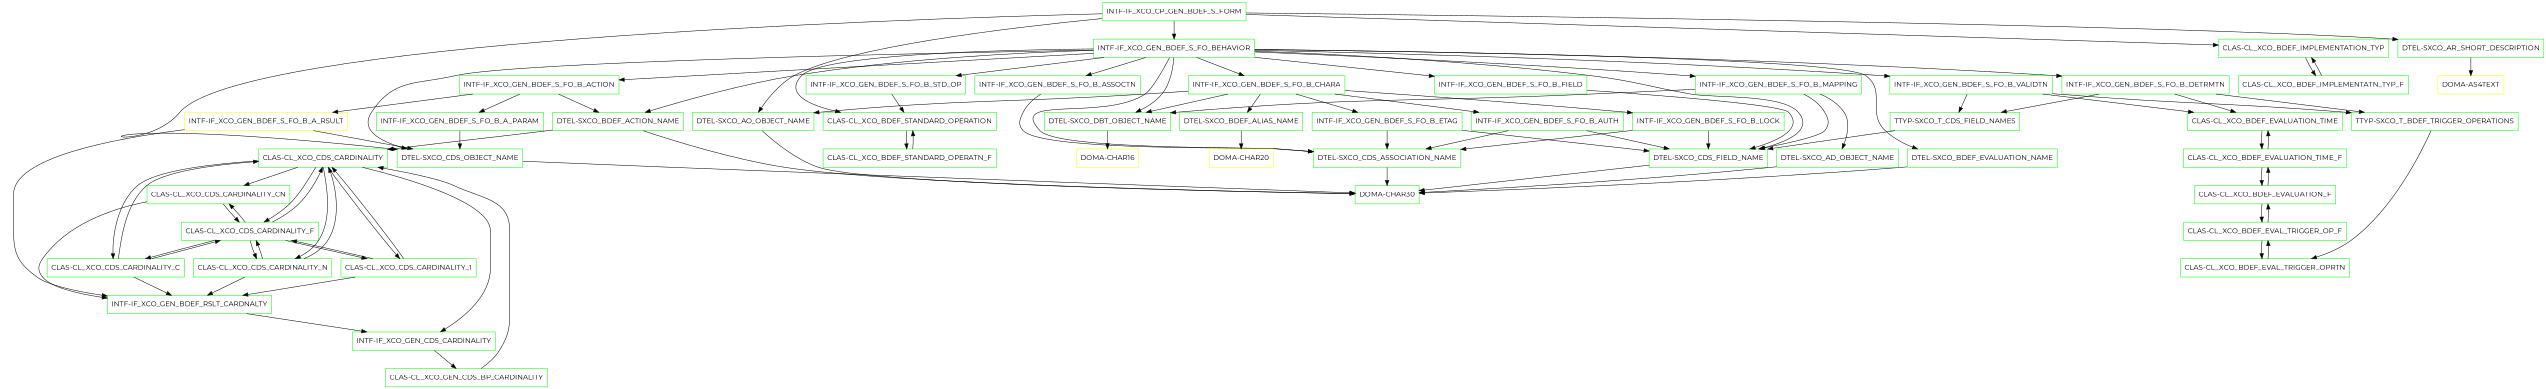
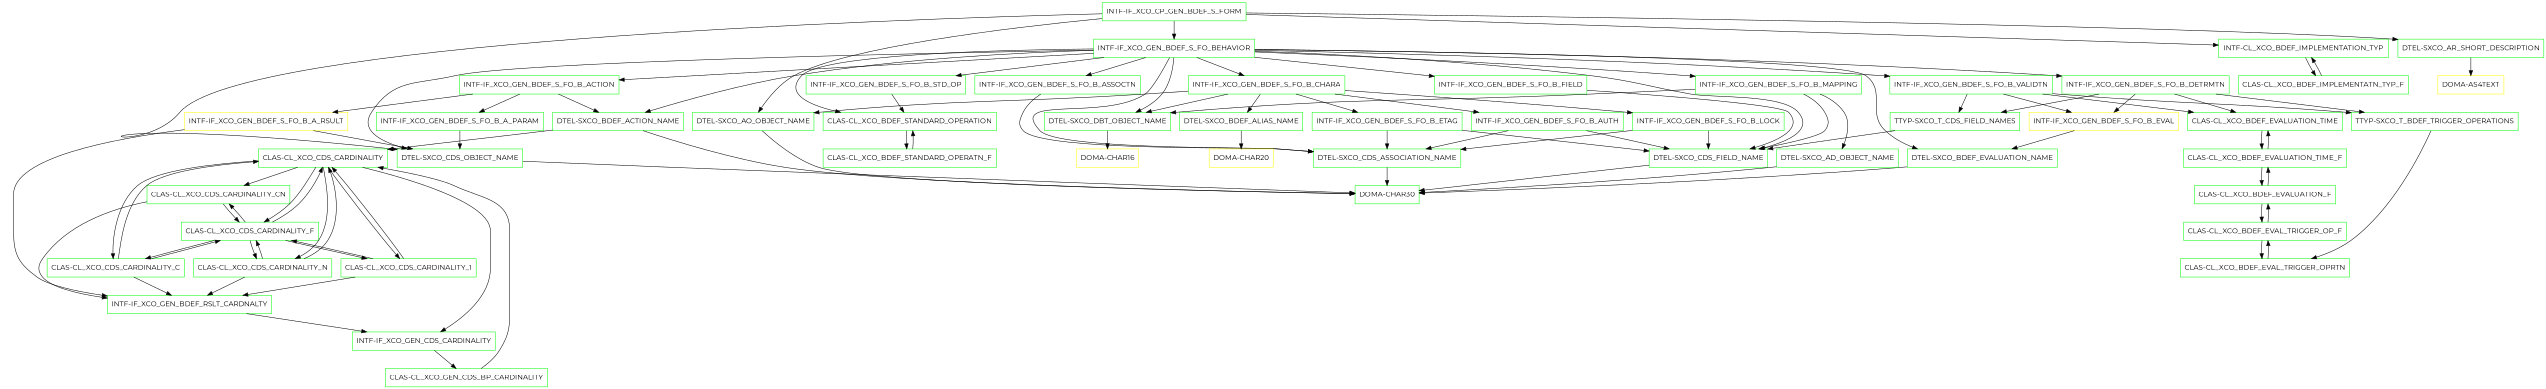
(2304, 48) -> (2304, 48)
none -> (2104, 121)
